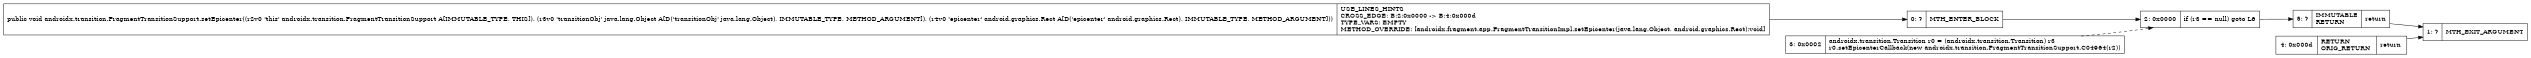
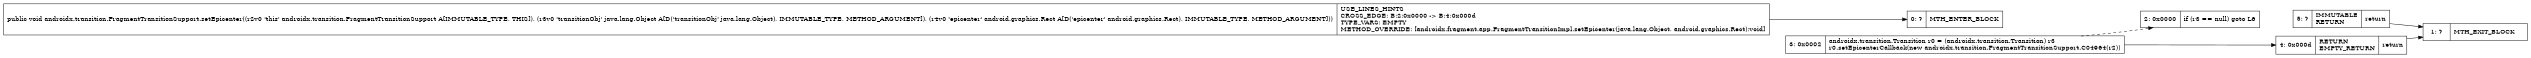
(2069, 19) -> none
(2274, 19) -> none
(2485, 32) -> (2484, 32)
none -> (2198, 45)
(2346, 48) -> (2347, 48)
